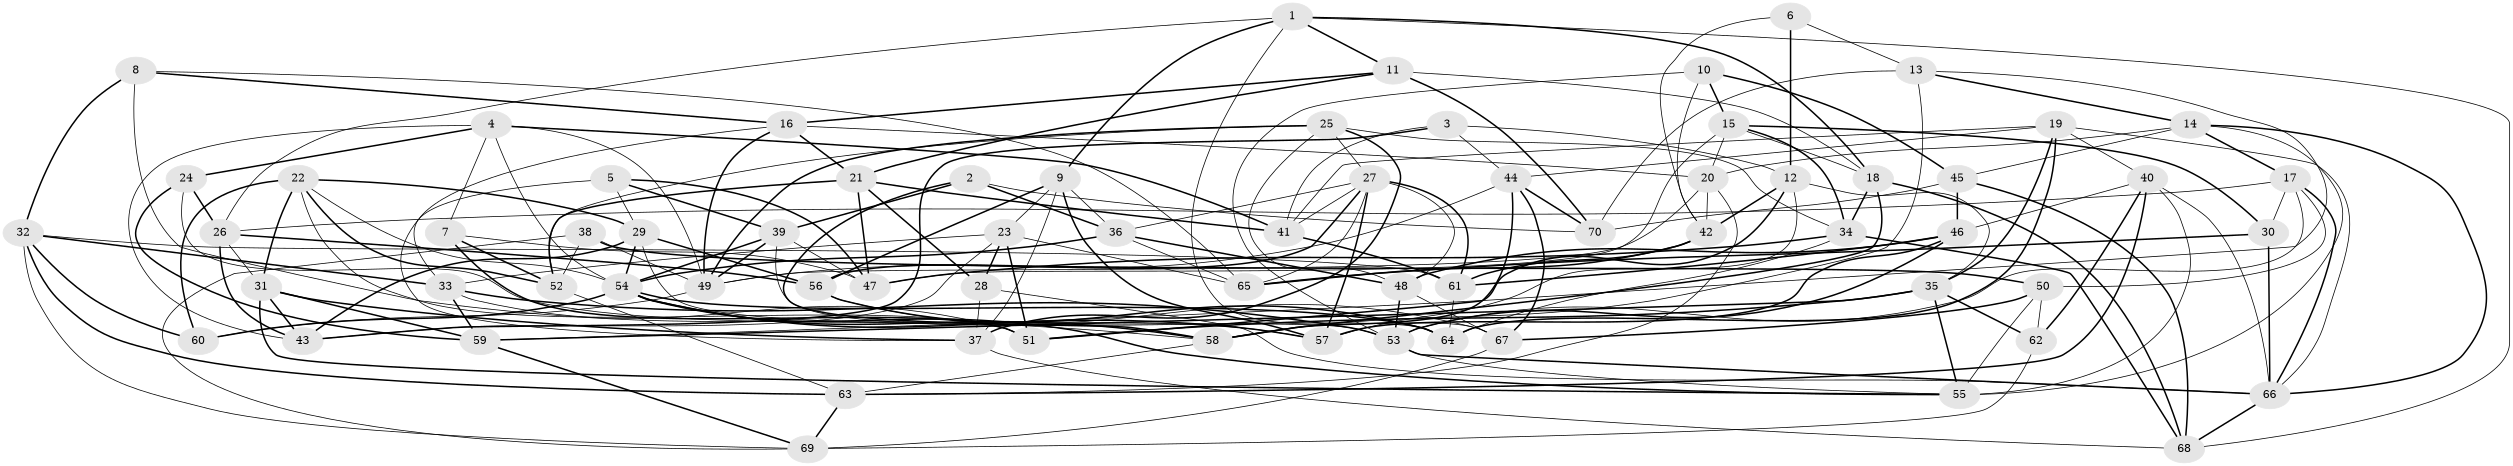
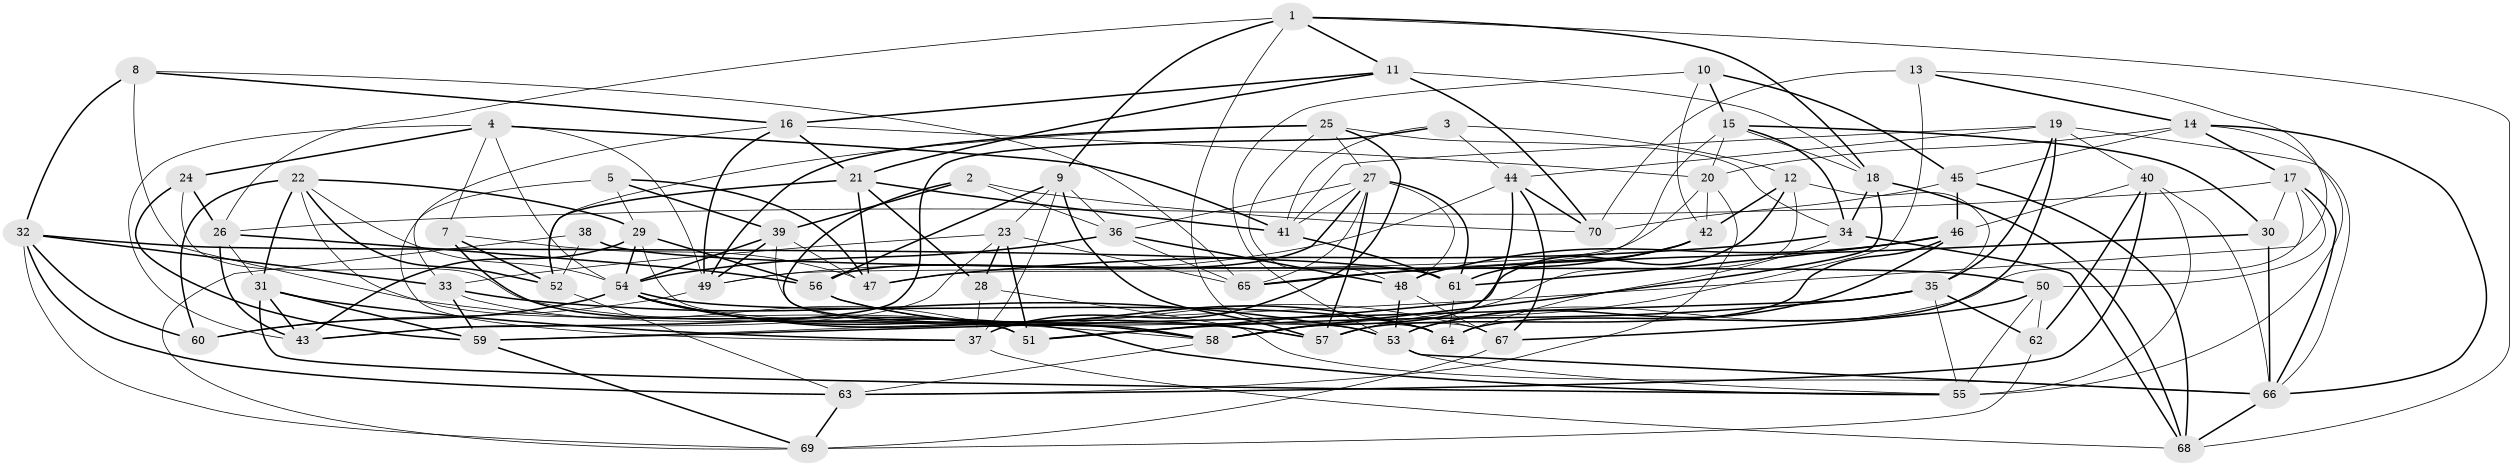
(1791, 17) -> none
(1043, 206) -> (1043, 206)
(533, 249) -> (533, 249)
(645, 261) -> none
(1946, 341) -> (1946, 341)
